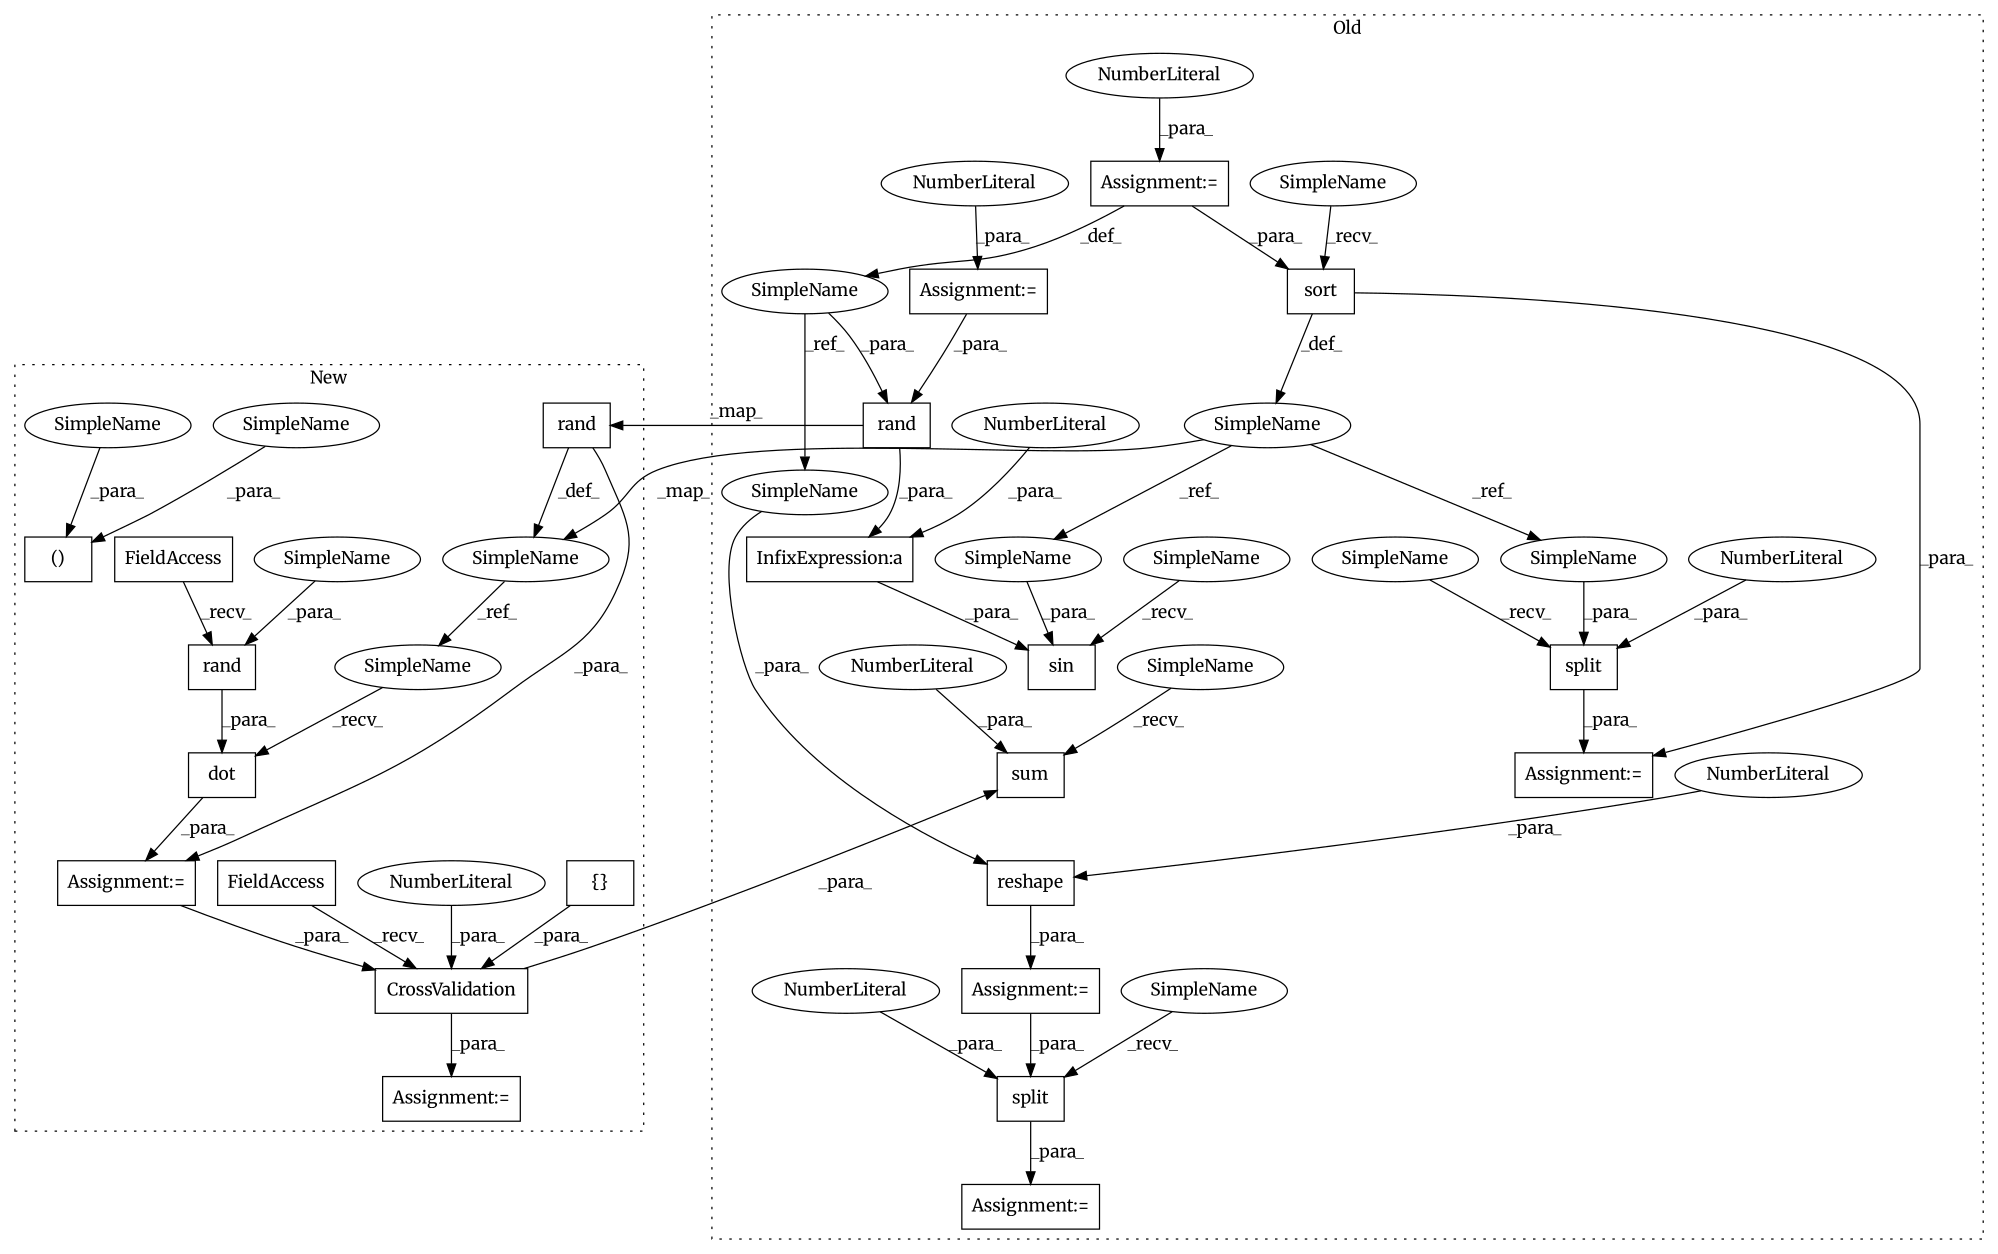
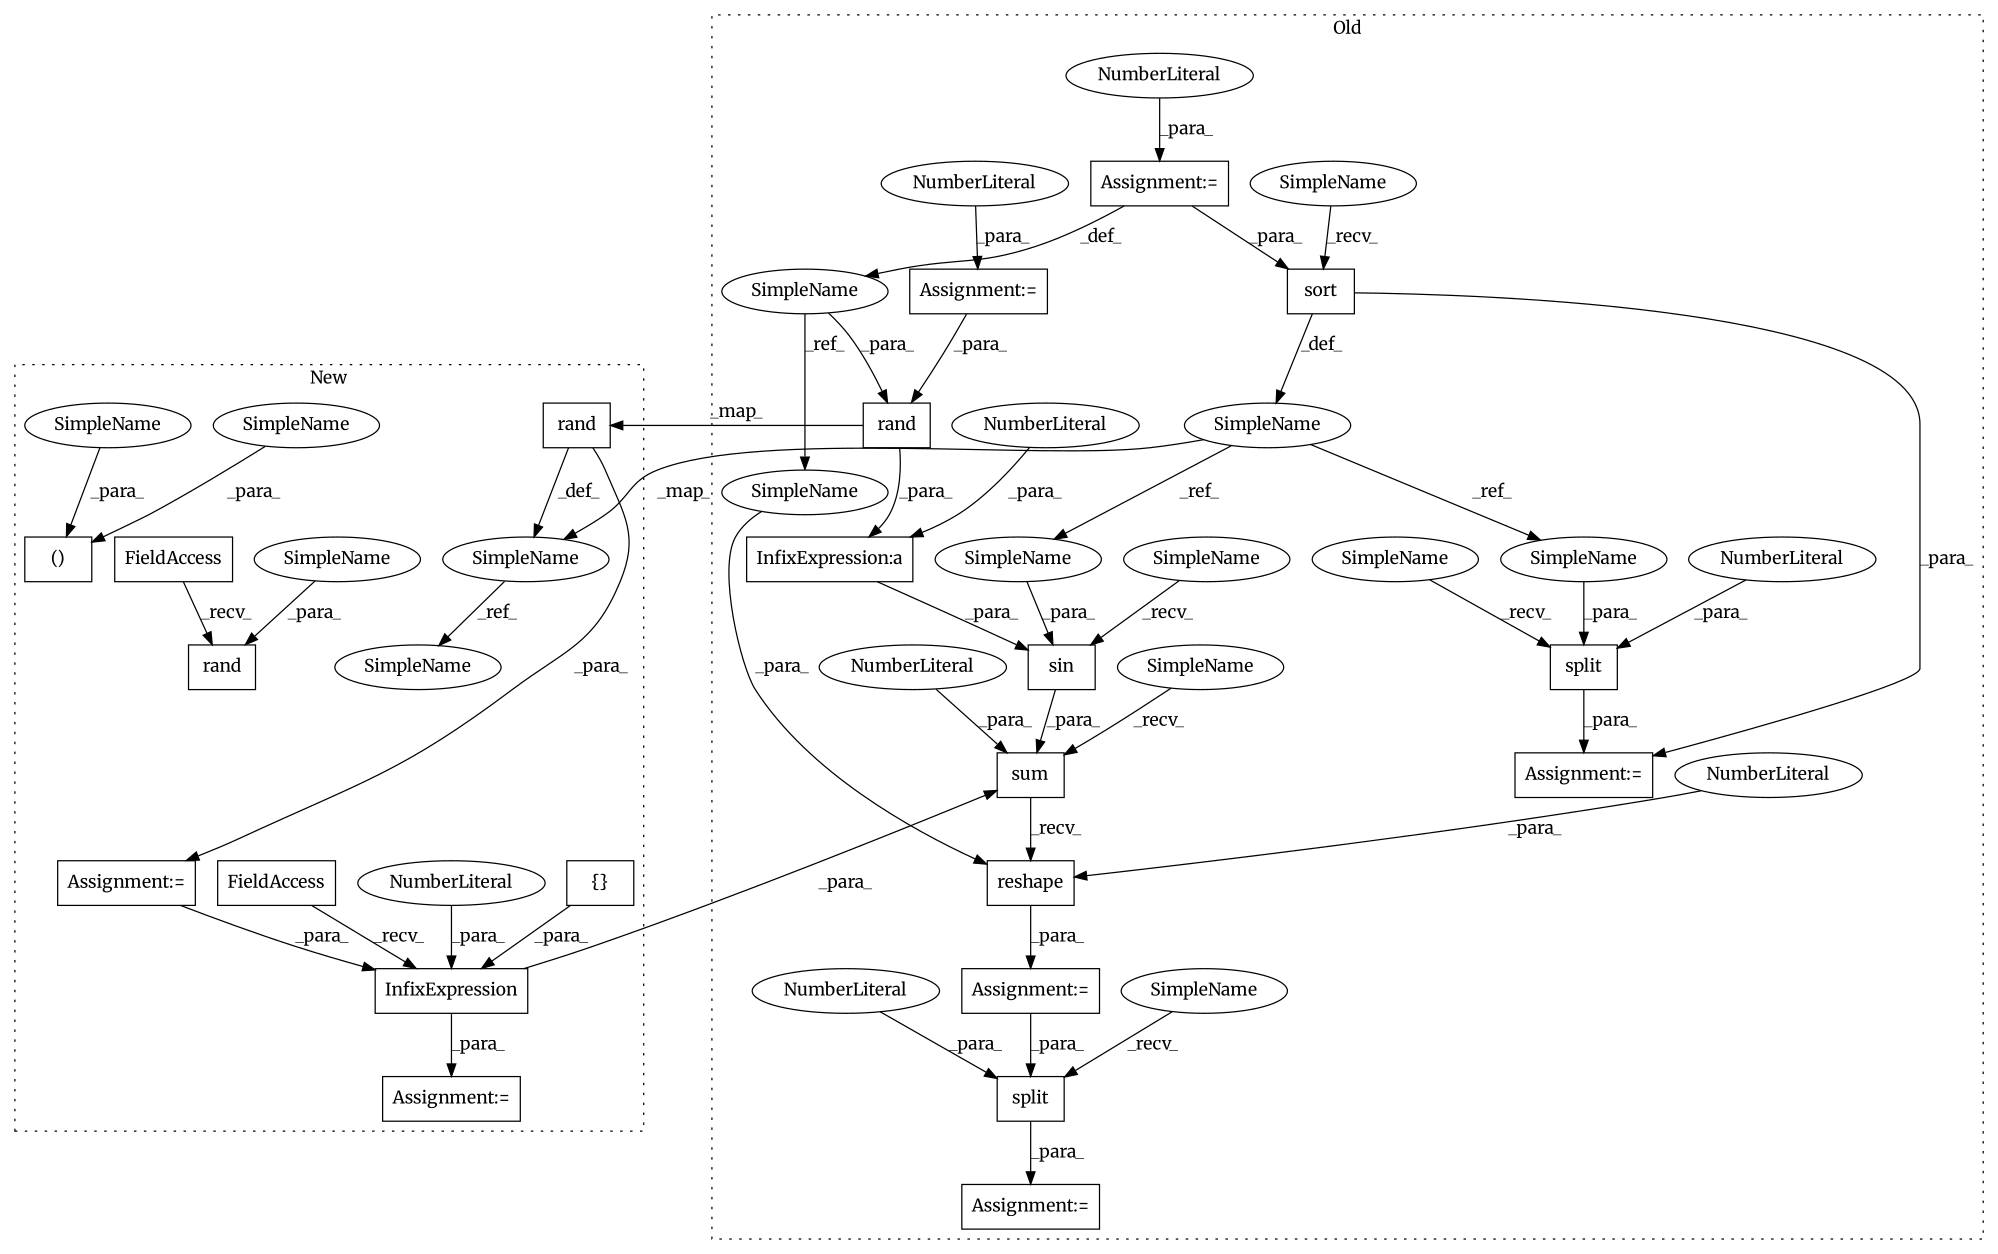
none -> (1048, 715)
(222, 775) -> none
none -> (1031, 823)
(451, 991) -> (451, 991)
